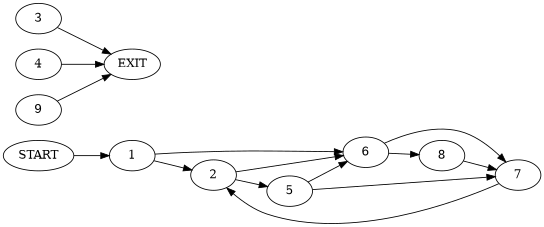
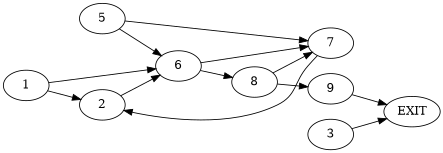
(39, 64) -> none
none -> (288, 85)
(39, 156) -> none
(247, 182) -> none
